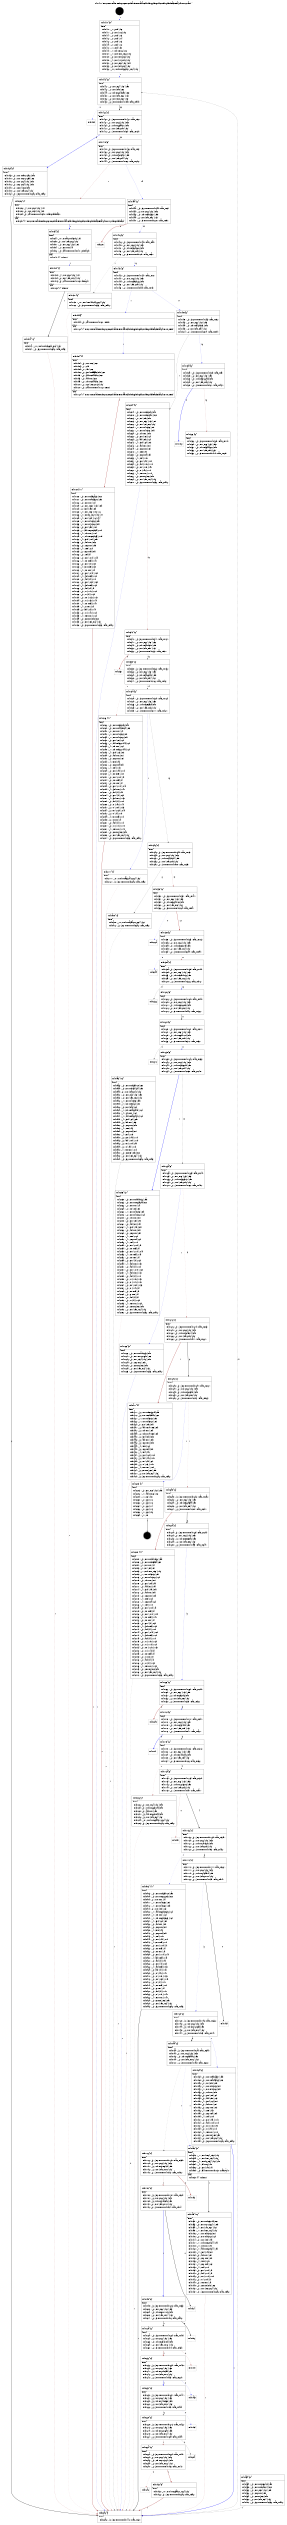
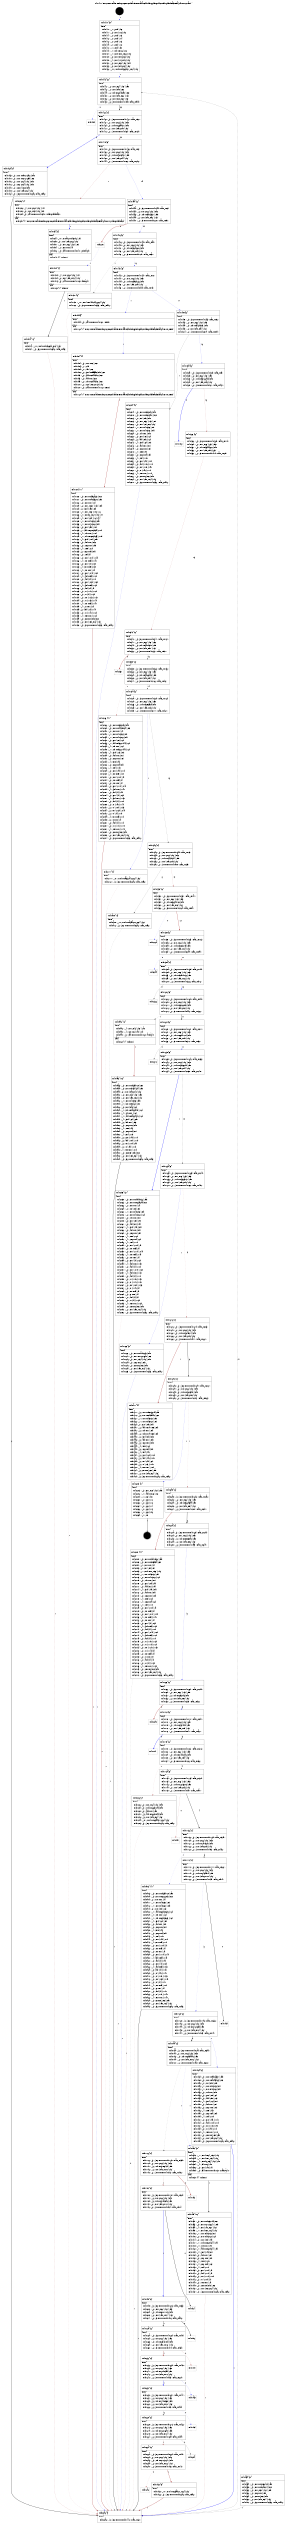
(70, 263) -> (95, 257)
(147, 557) -> (178, 543)
none -> (135, 1032)
(114, 1836) -> (114, 1836)
